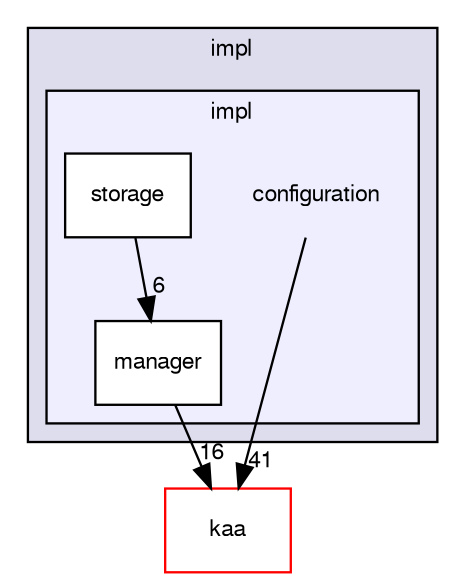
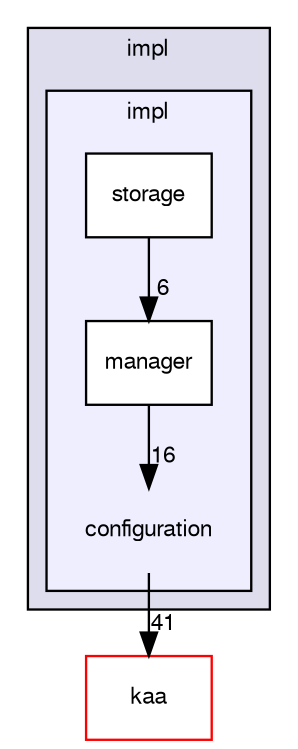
(188, 436) -> (149, 435)
